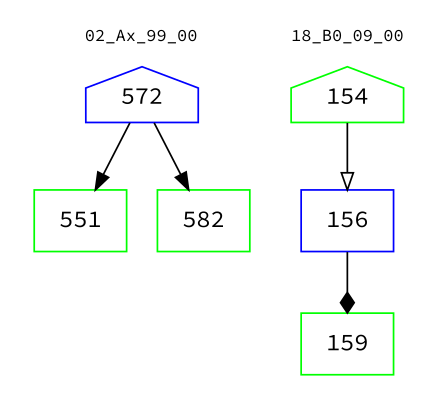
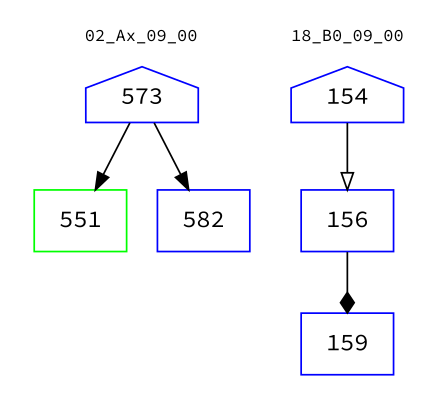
(142, 37) -> (142, 37)
(142, 98) -> (142, 98)
(347, 98) -> (347, 98)
(204, 221) -> (204, 221)
(347, 344) -> (347, 344)
